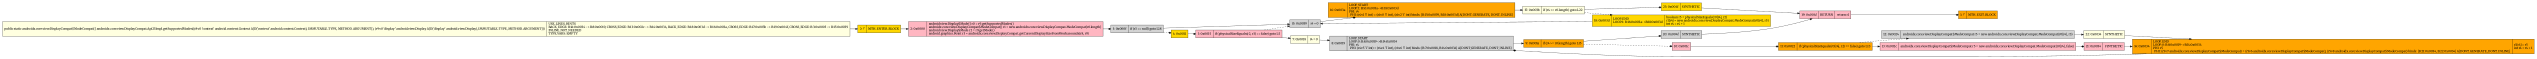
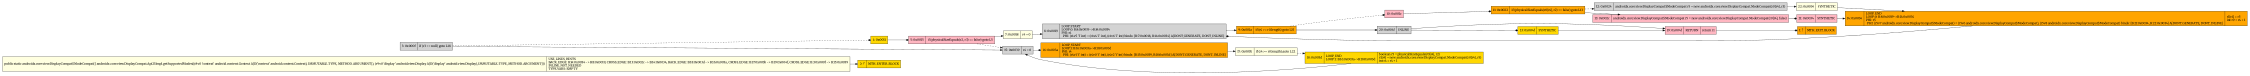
(1622, 8) -> (1463, 30)
(1006, 29) -> none
(1691, 34) -> (1404, 30)
(2523, 48) -> (2236, 20)
